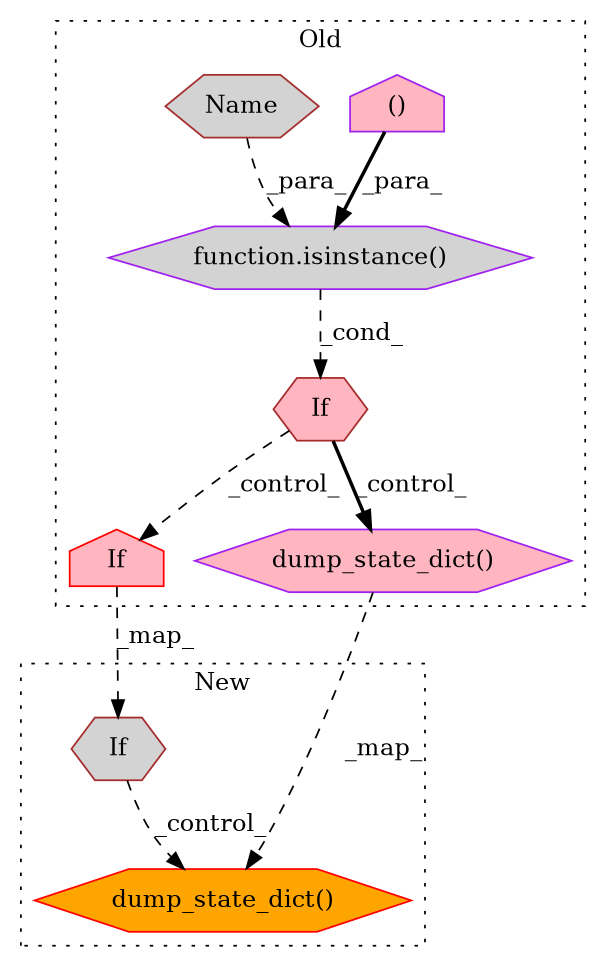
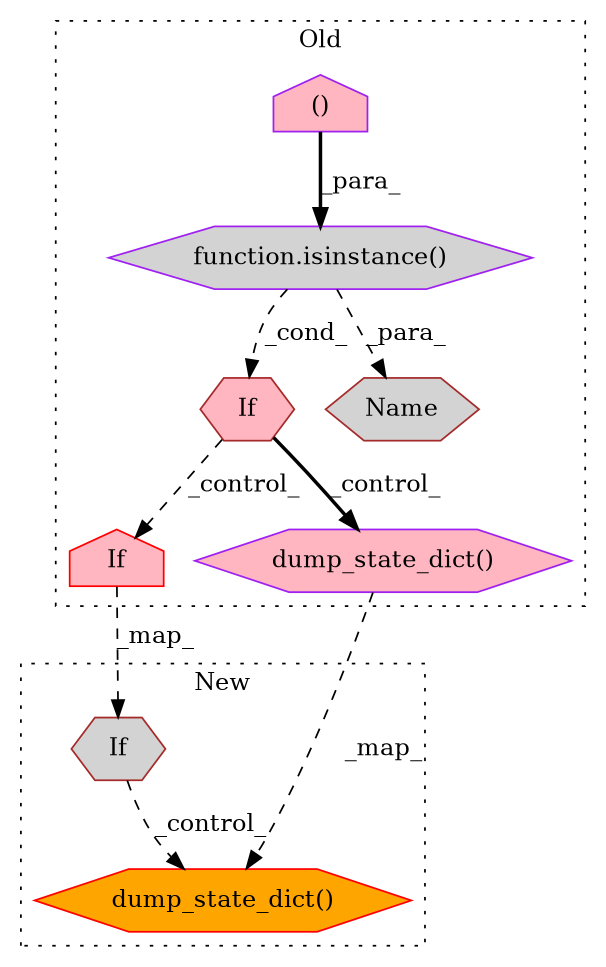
(258, 177) -> (357, 326)
